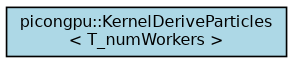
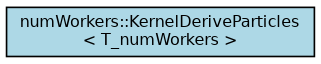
(147, 32) -> (160, 32)
